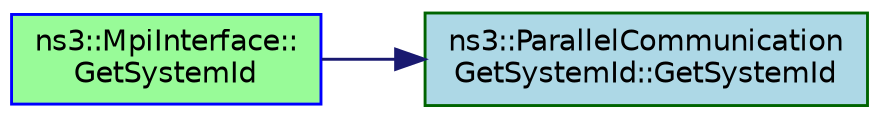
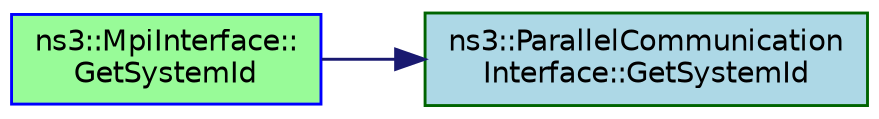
(646, 59) -> (646, 59)
